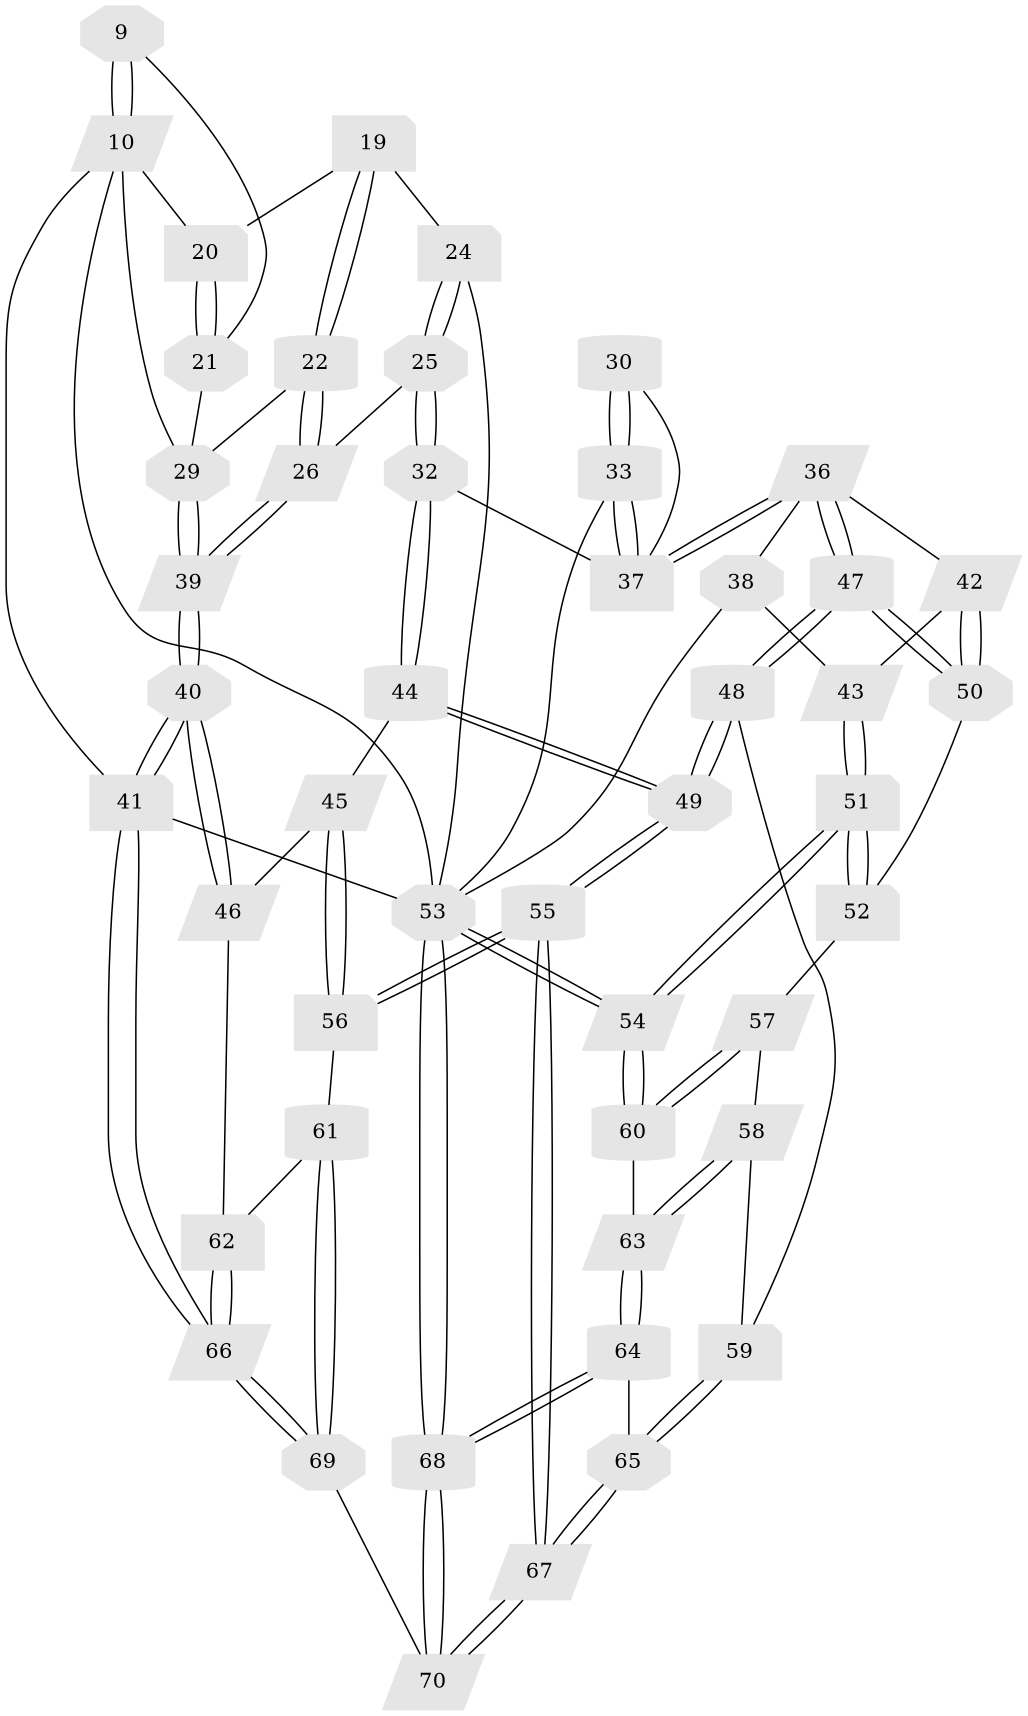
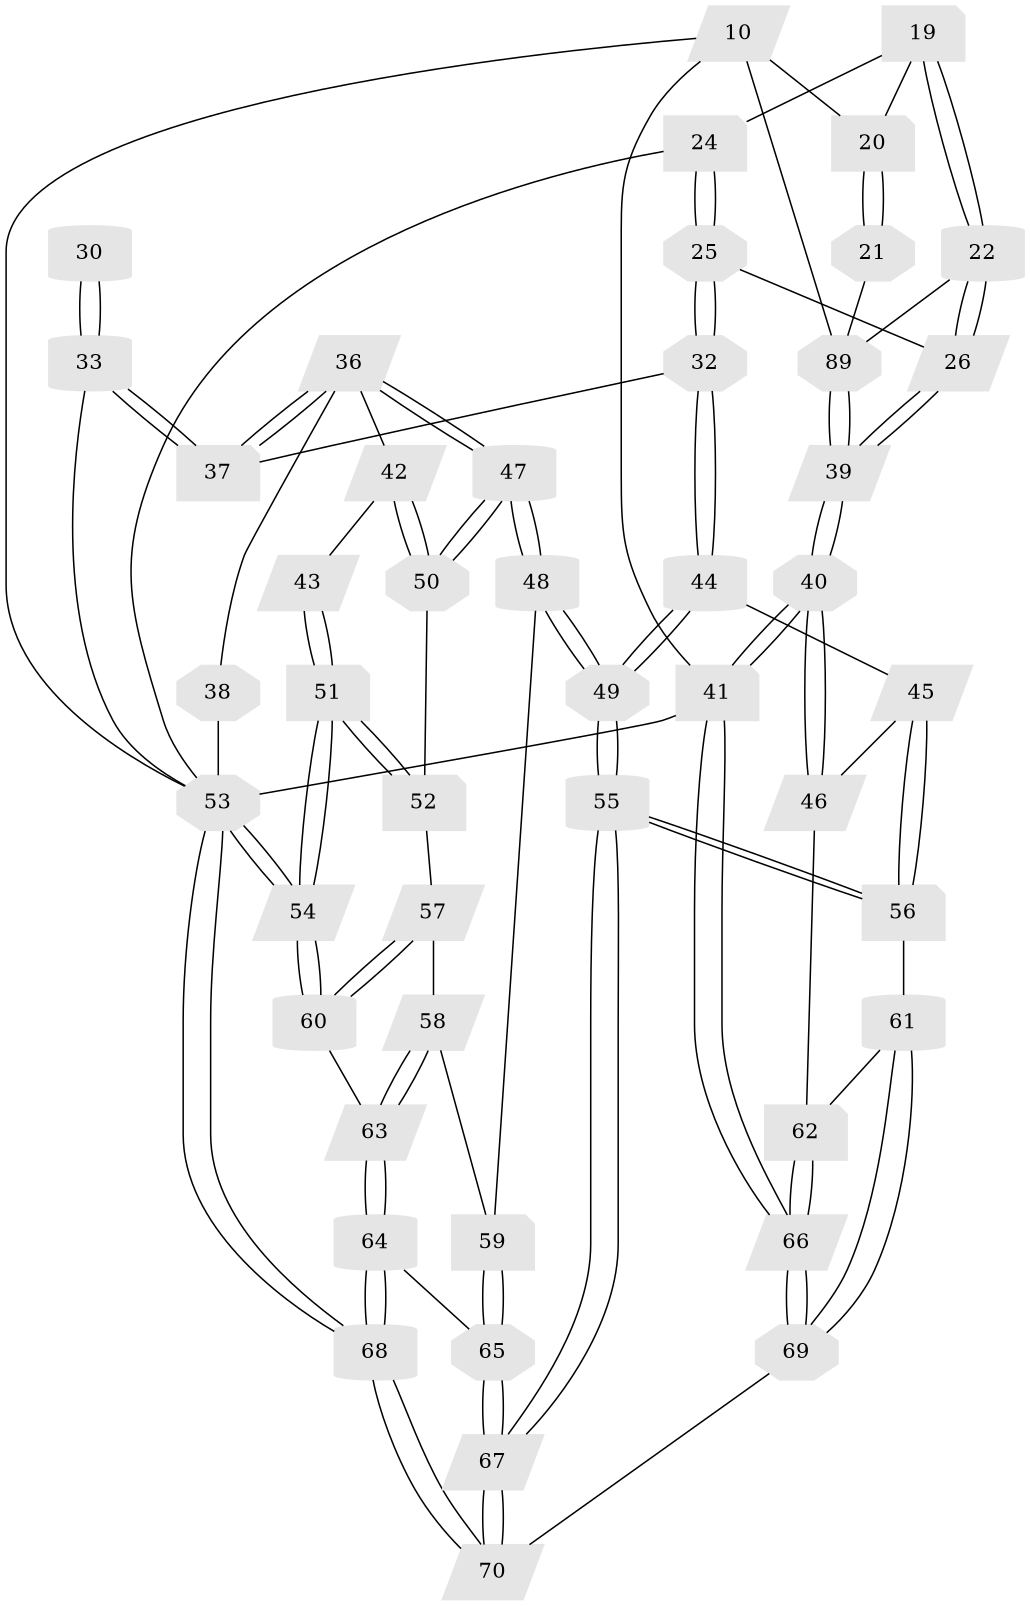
(122, 34) -> none
(680, 472) -> none
(188, 473) -> (840, 363)
(783, 625) -> none
